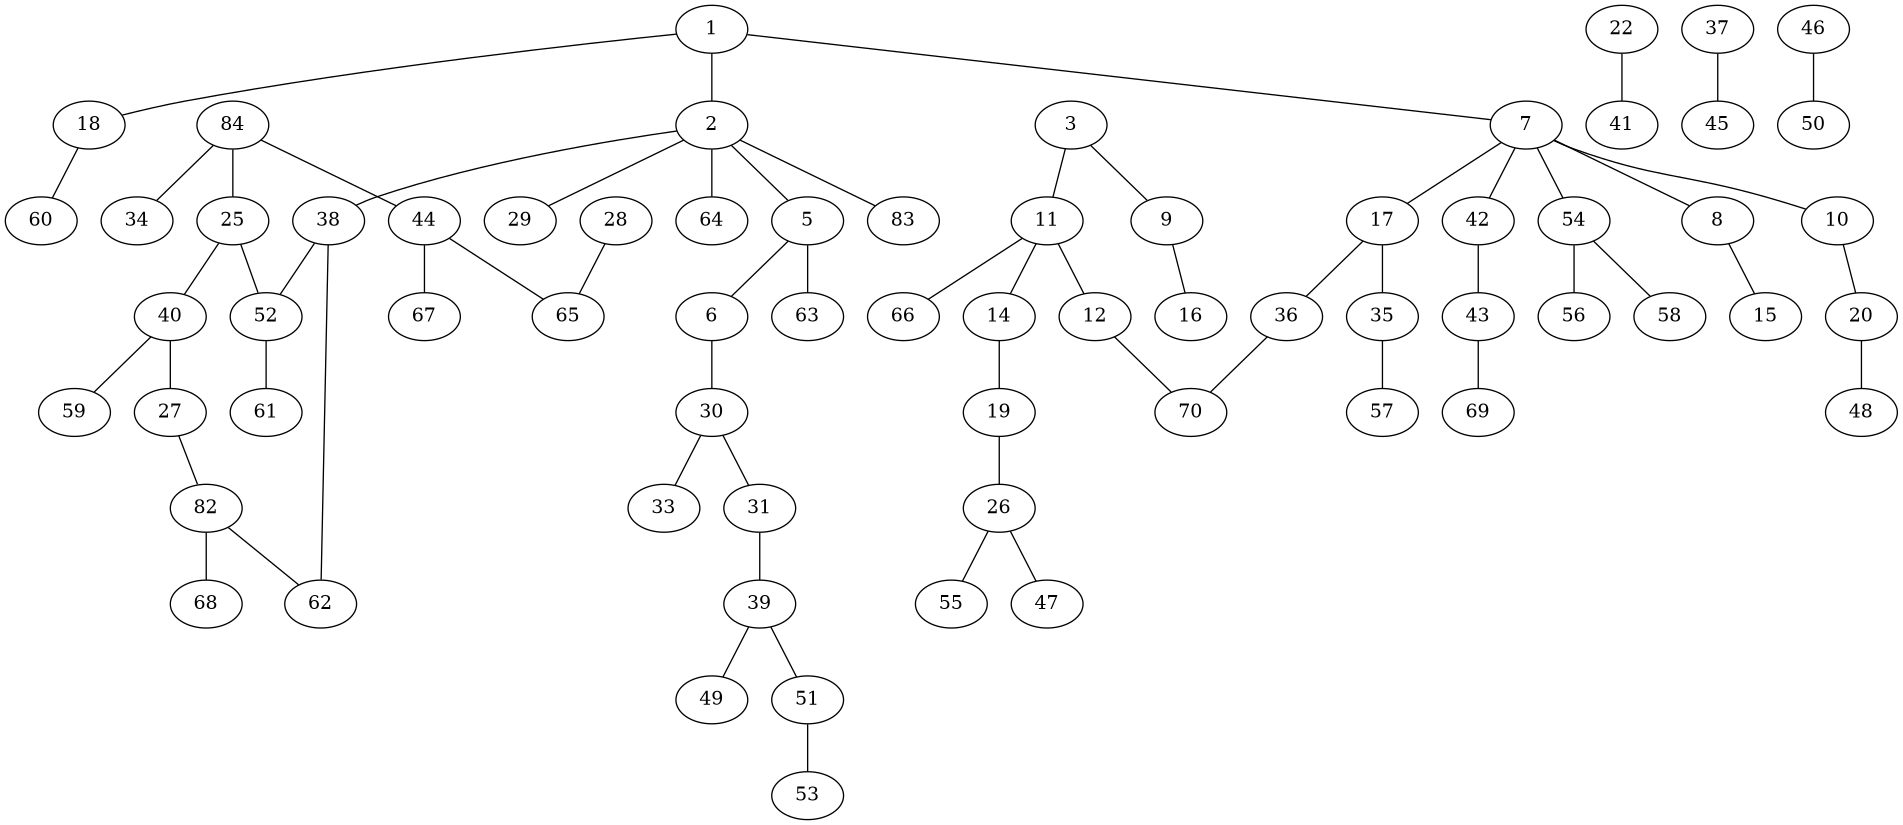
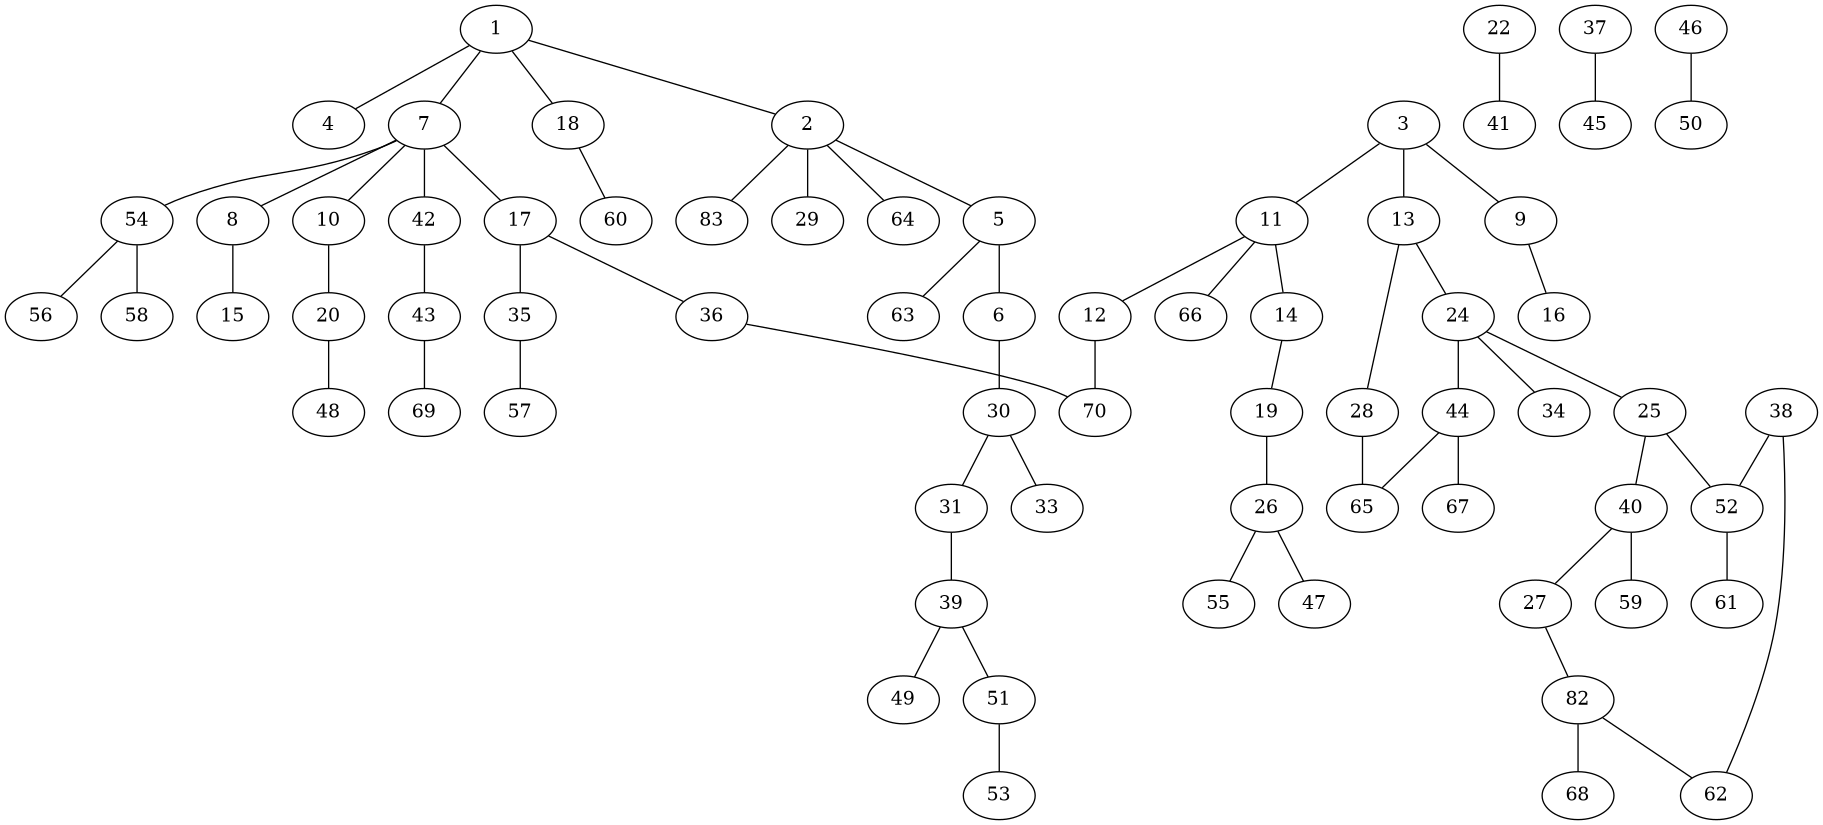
(233, 125) -> (1458, 317)
none -> (329, 125)
(514, 160) -> none
none -> (1404, 221)
